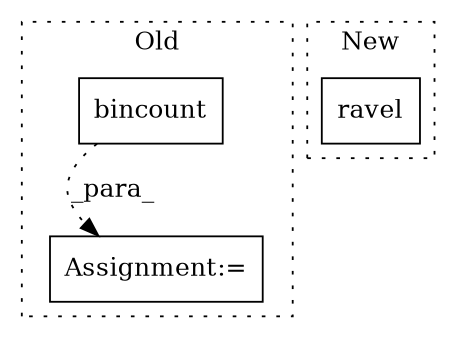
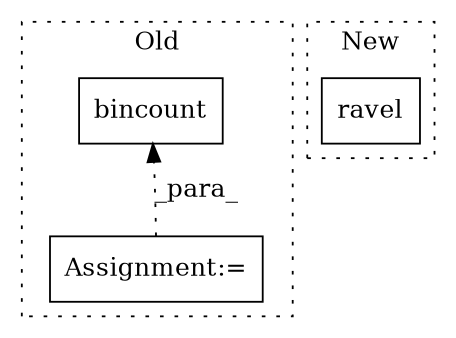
(68, 181) -> (155, 199)
